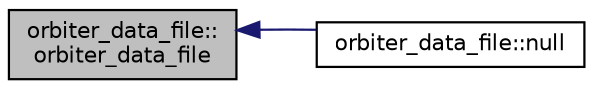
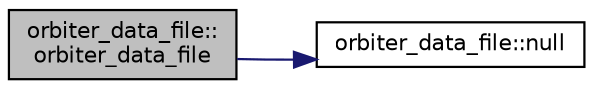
(288, 30) -> (266, 60)
